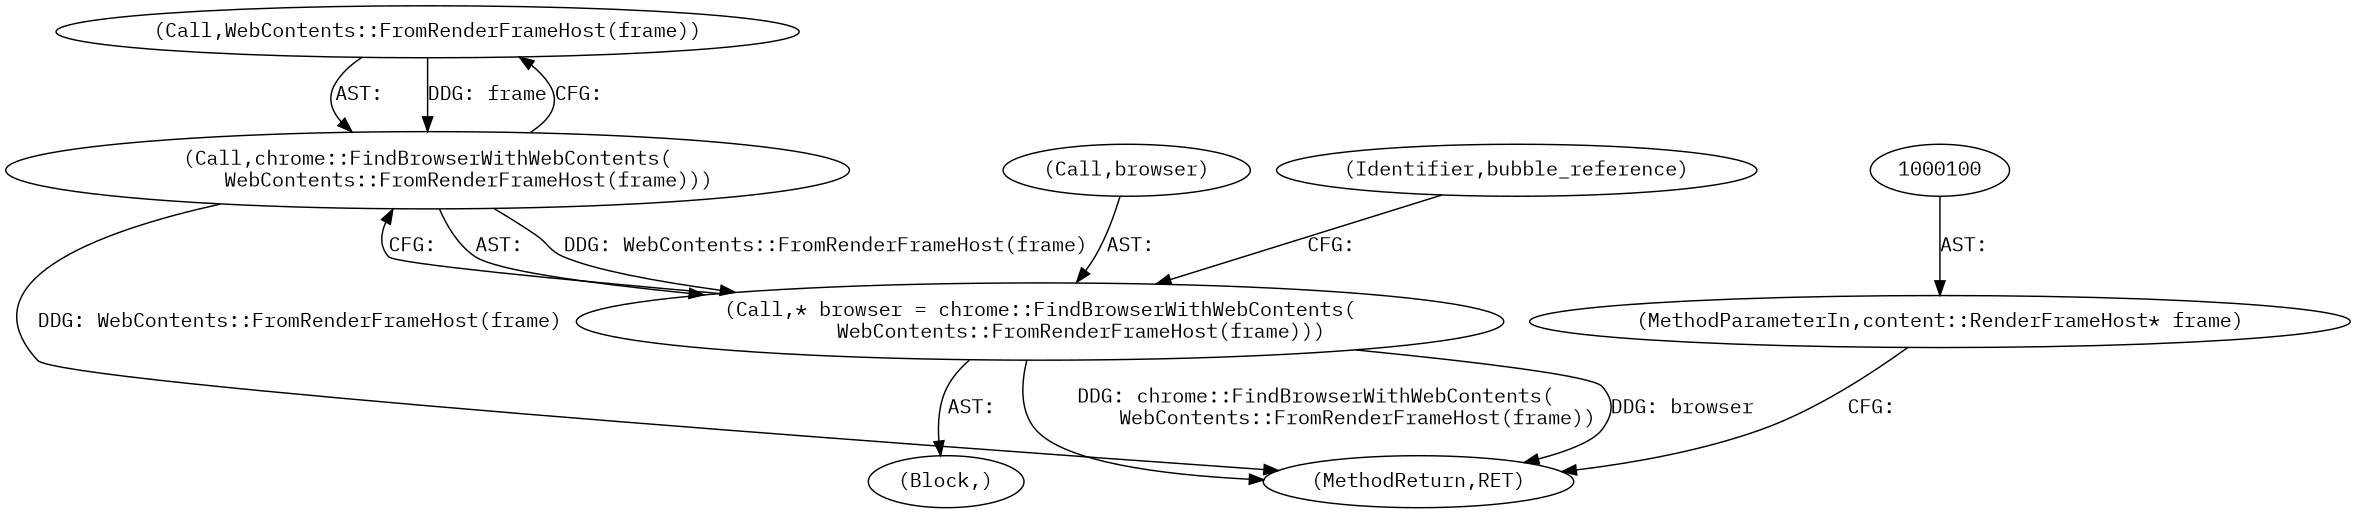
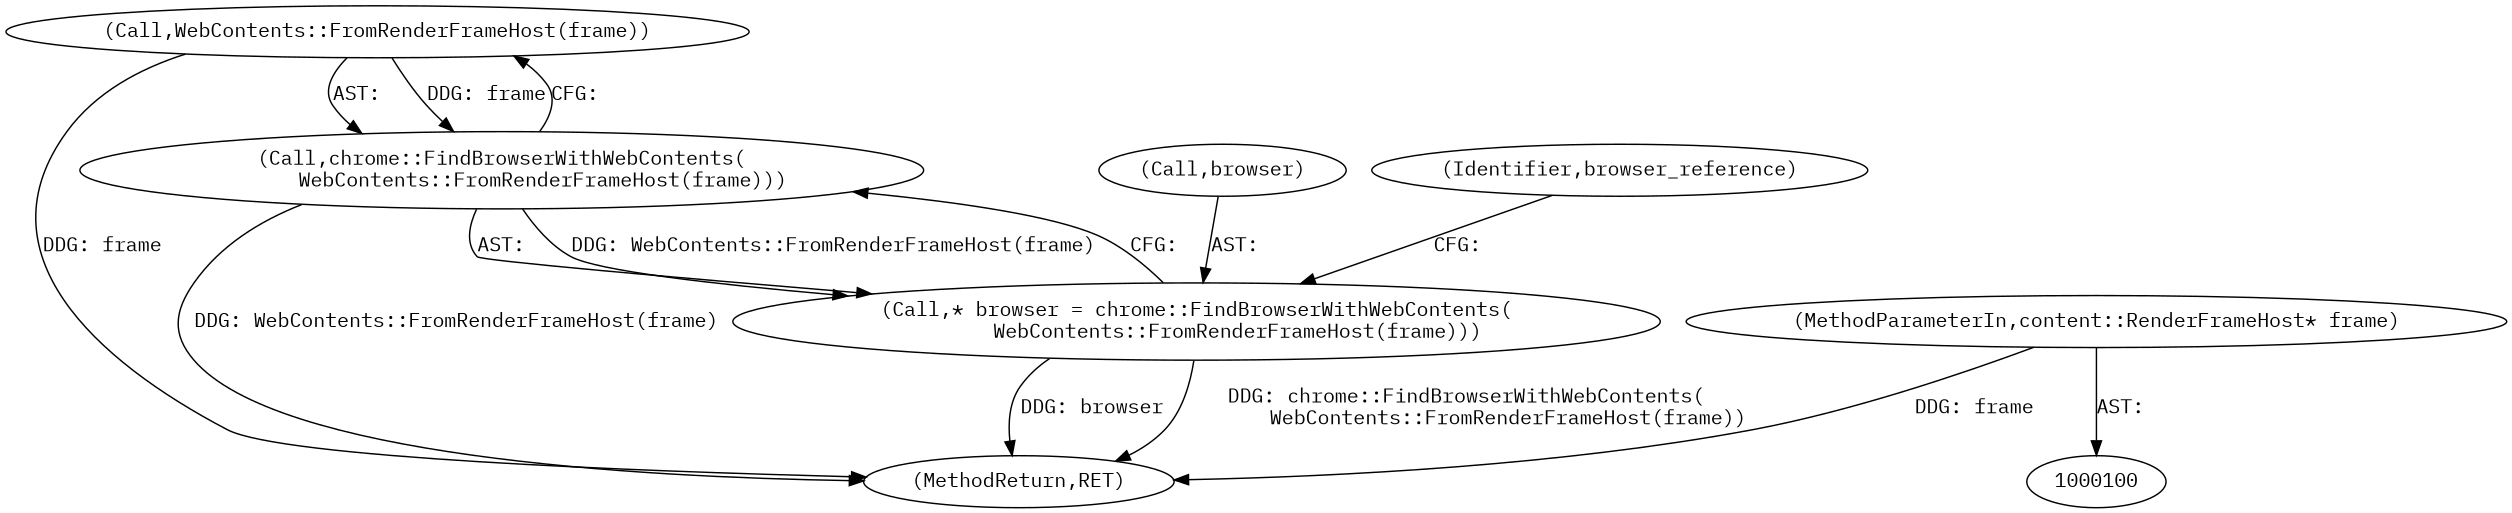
(1517, 170) -> (1620, 170)
(1940, 239) -> (2096, 394)
(1878, 408) -> (1974, 408)
none -> (272, 441)
(946, 482) -> none
